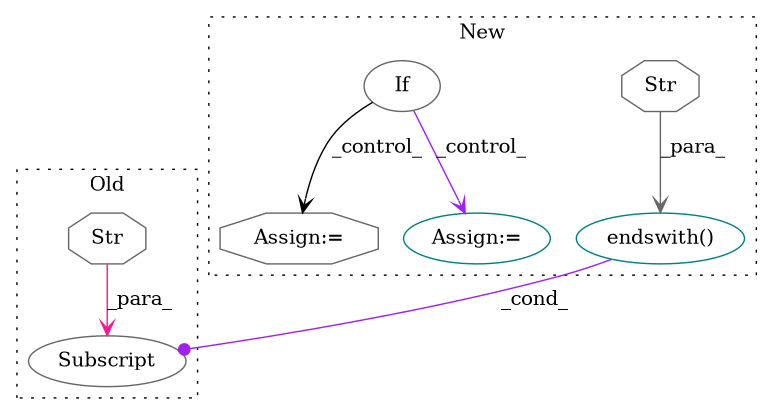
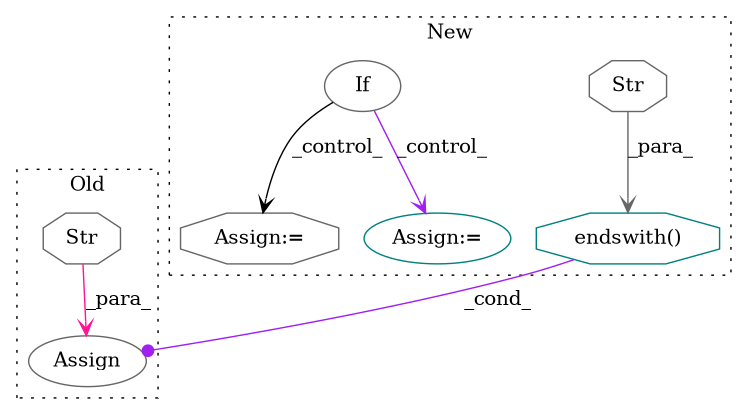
(660, 238) -> (628, 238)
(107, 361) -> (87, 361)
